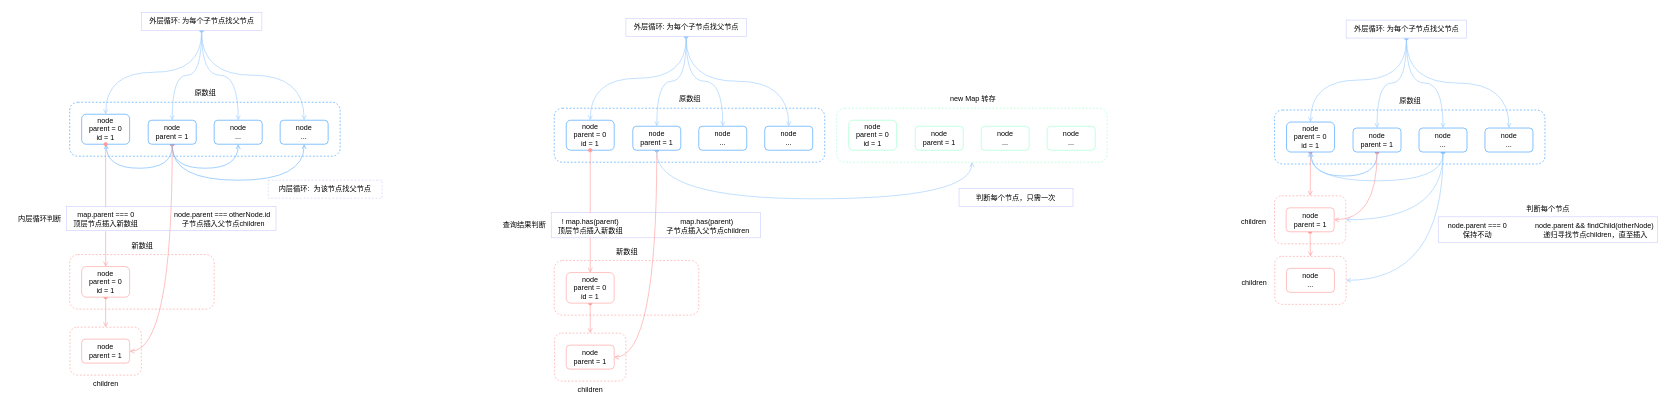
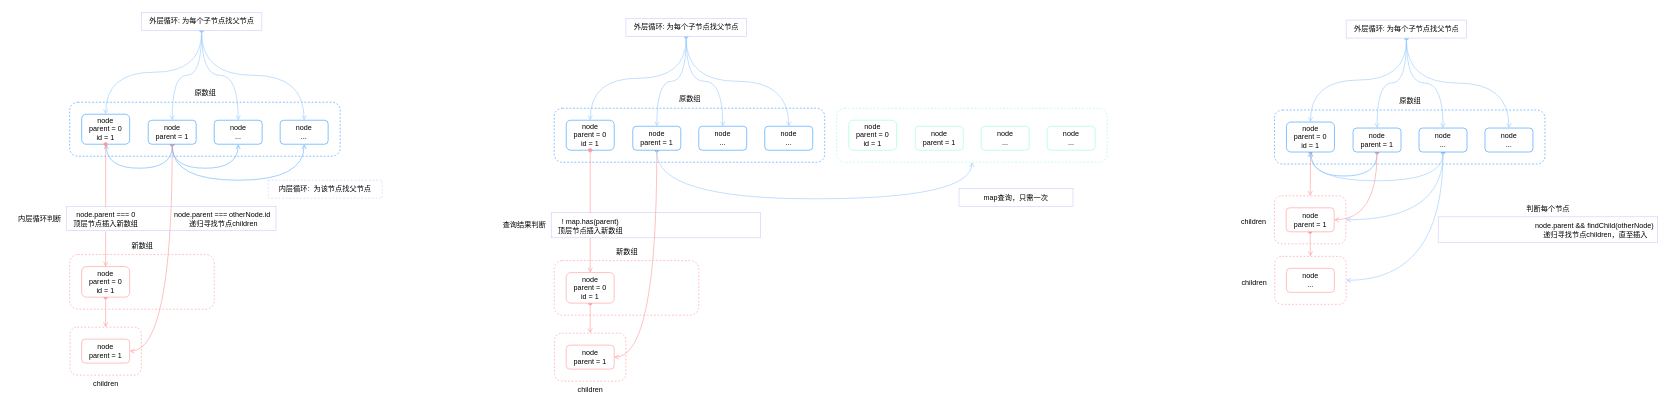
(973, 99) -> none
(1016, 198) -> (1016, 198)
(106, 219) -> (106, 219)
(223, 219) -> (223, 219)
(708, 226) -> none
(1478, 230) -> none
